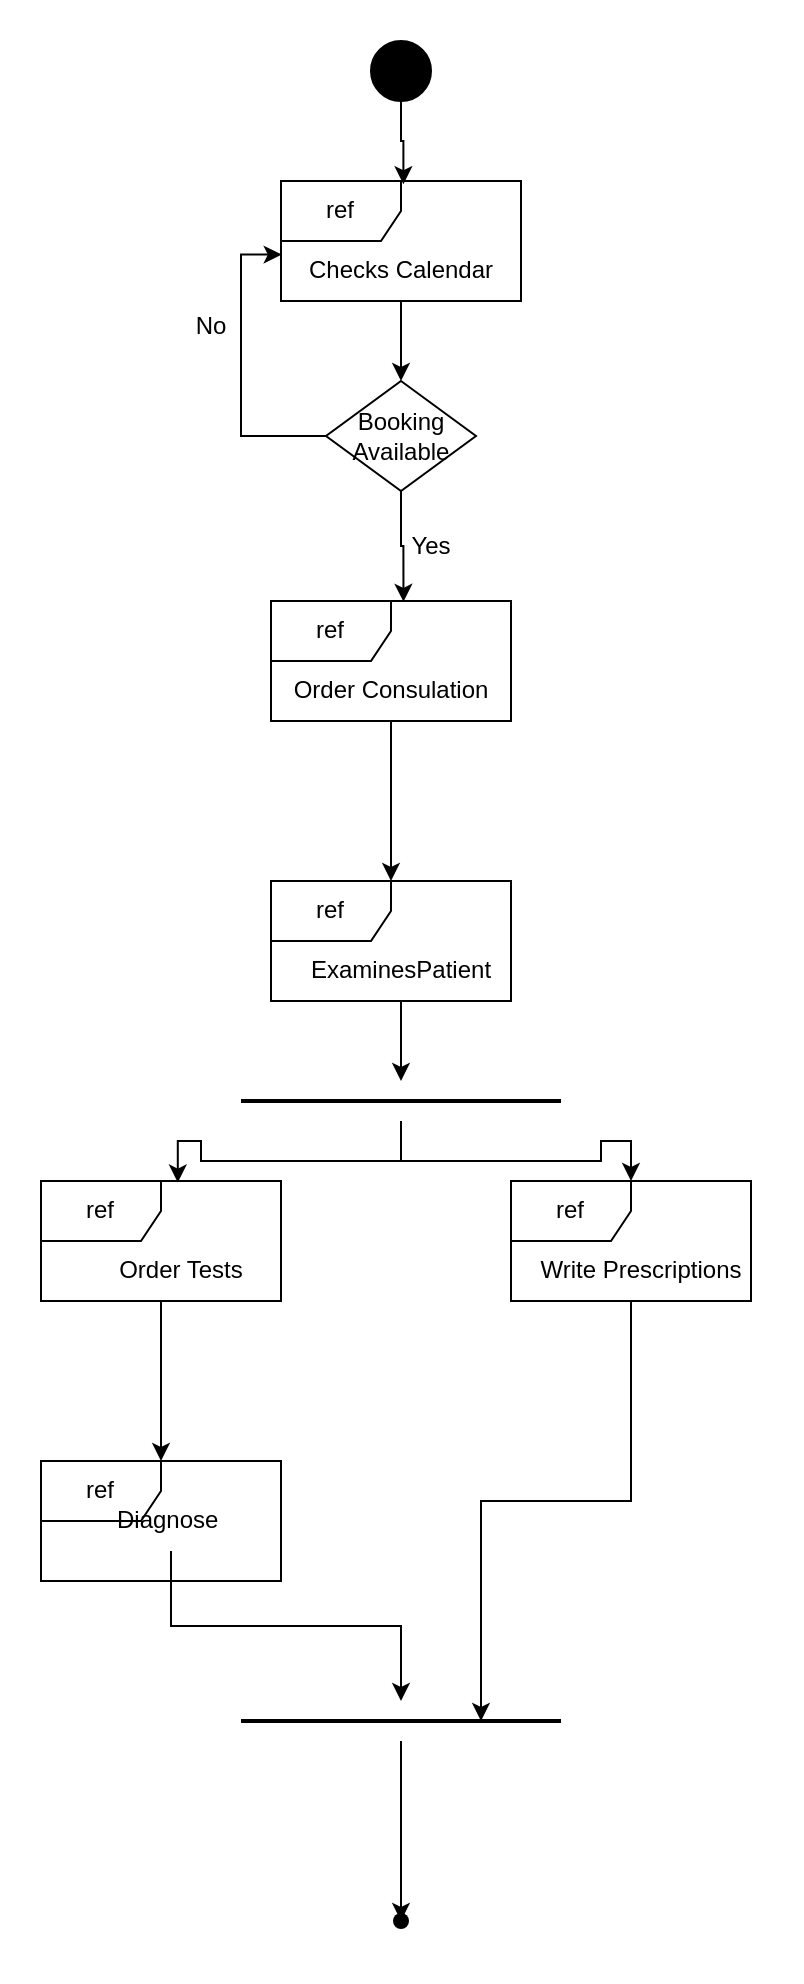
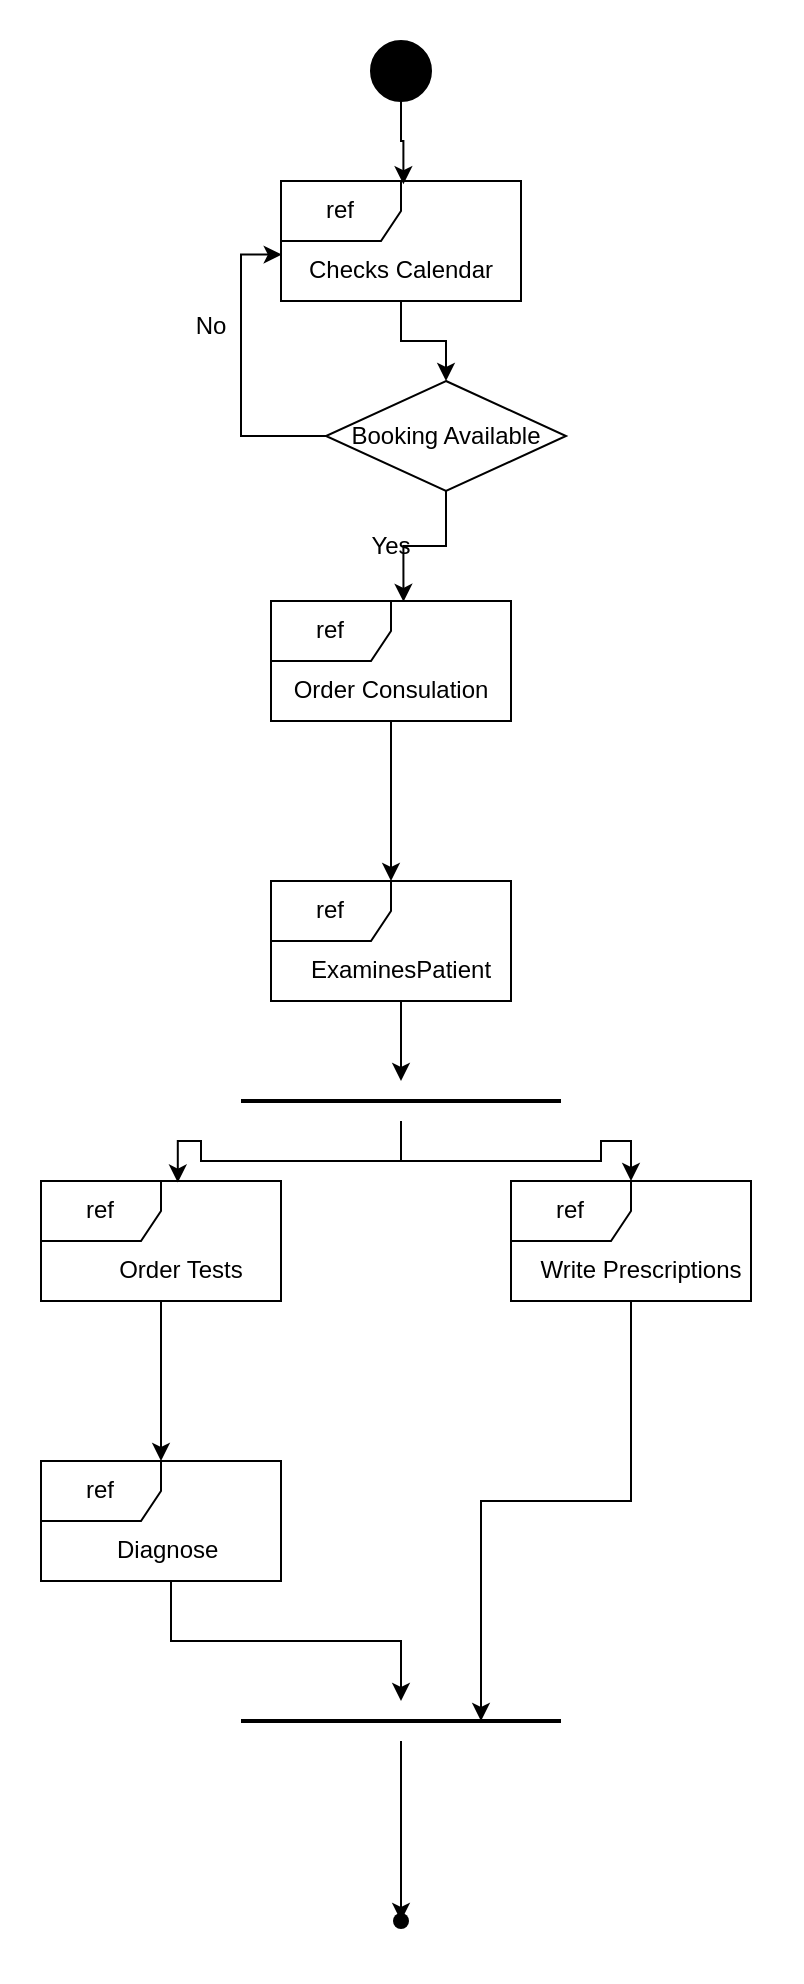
(401, 436) -> (446, 436)
(431, 547) -> (391, 547)
(171, 1521) -> (171, 1551)
